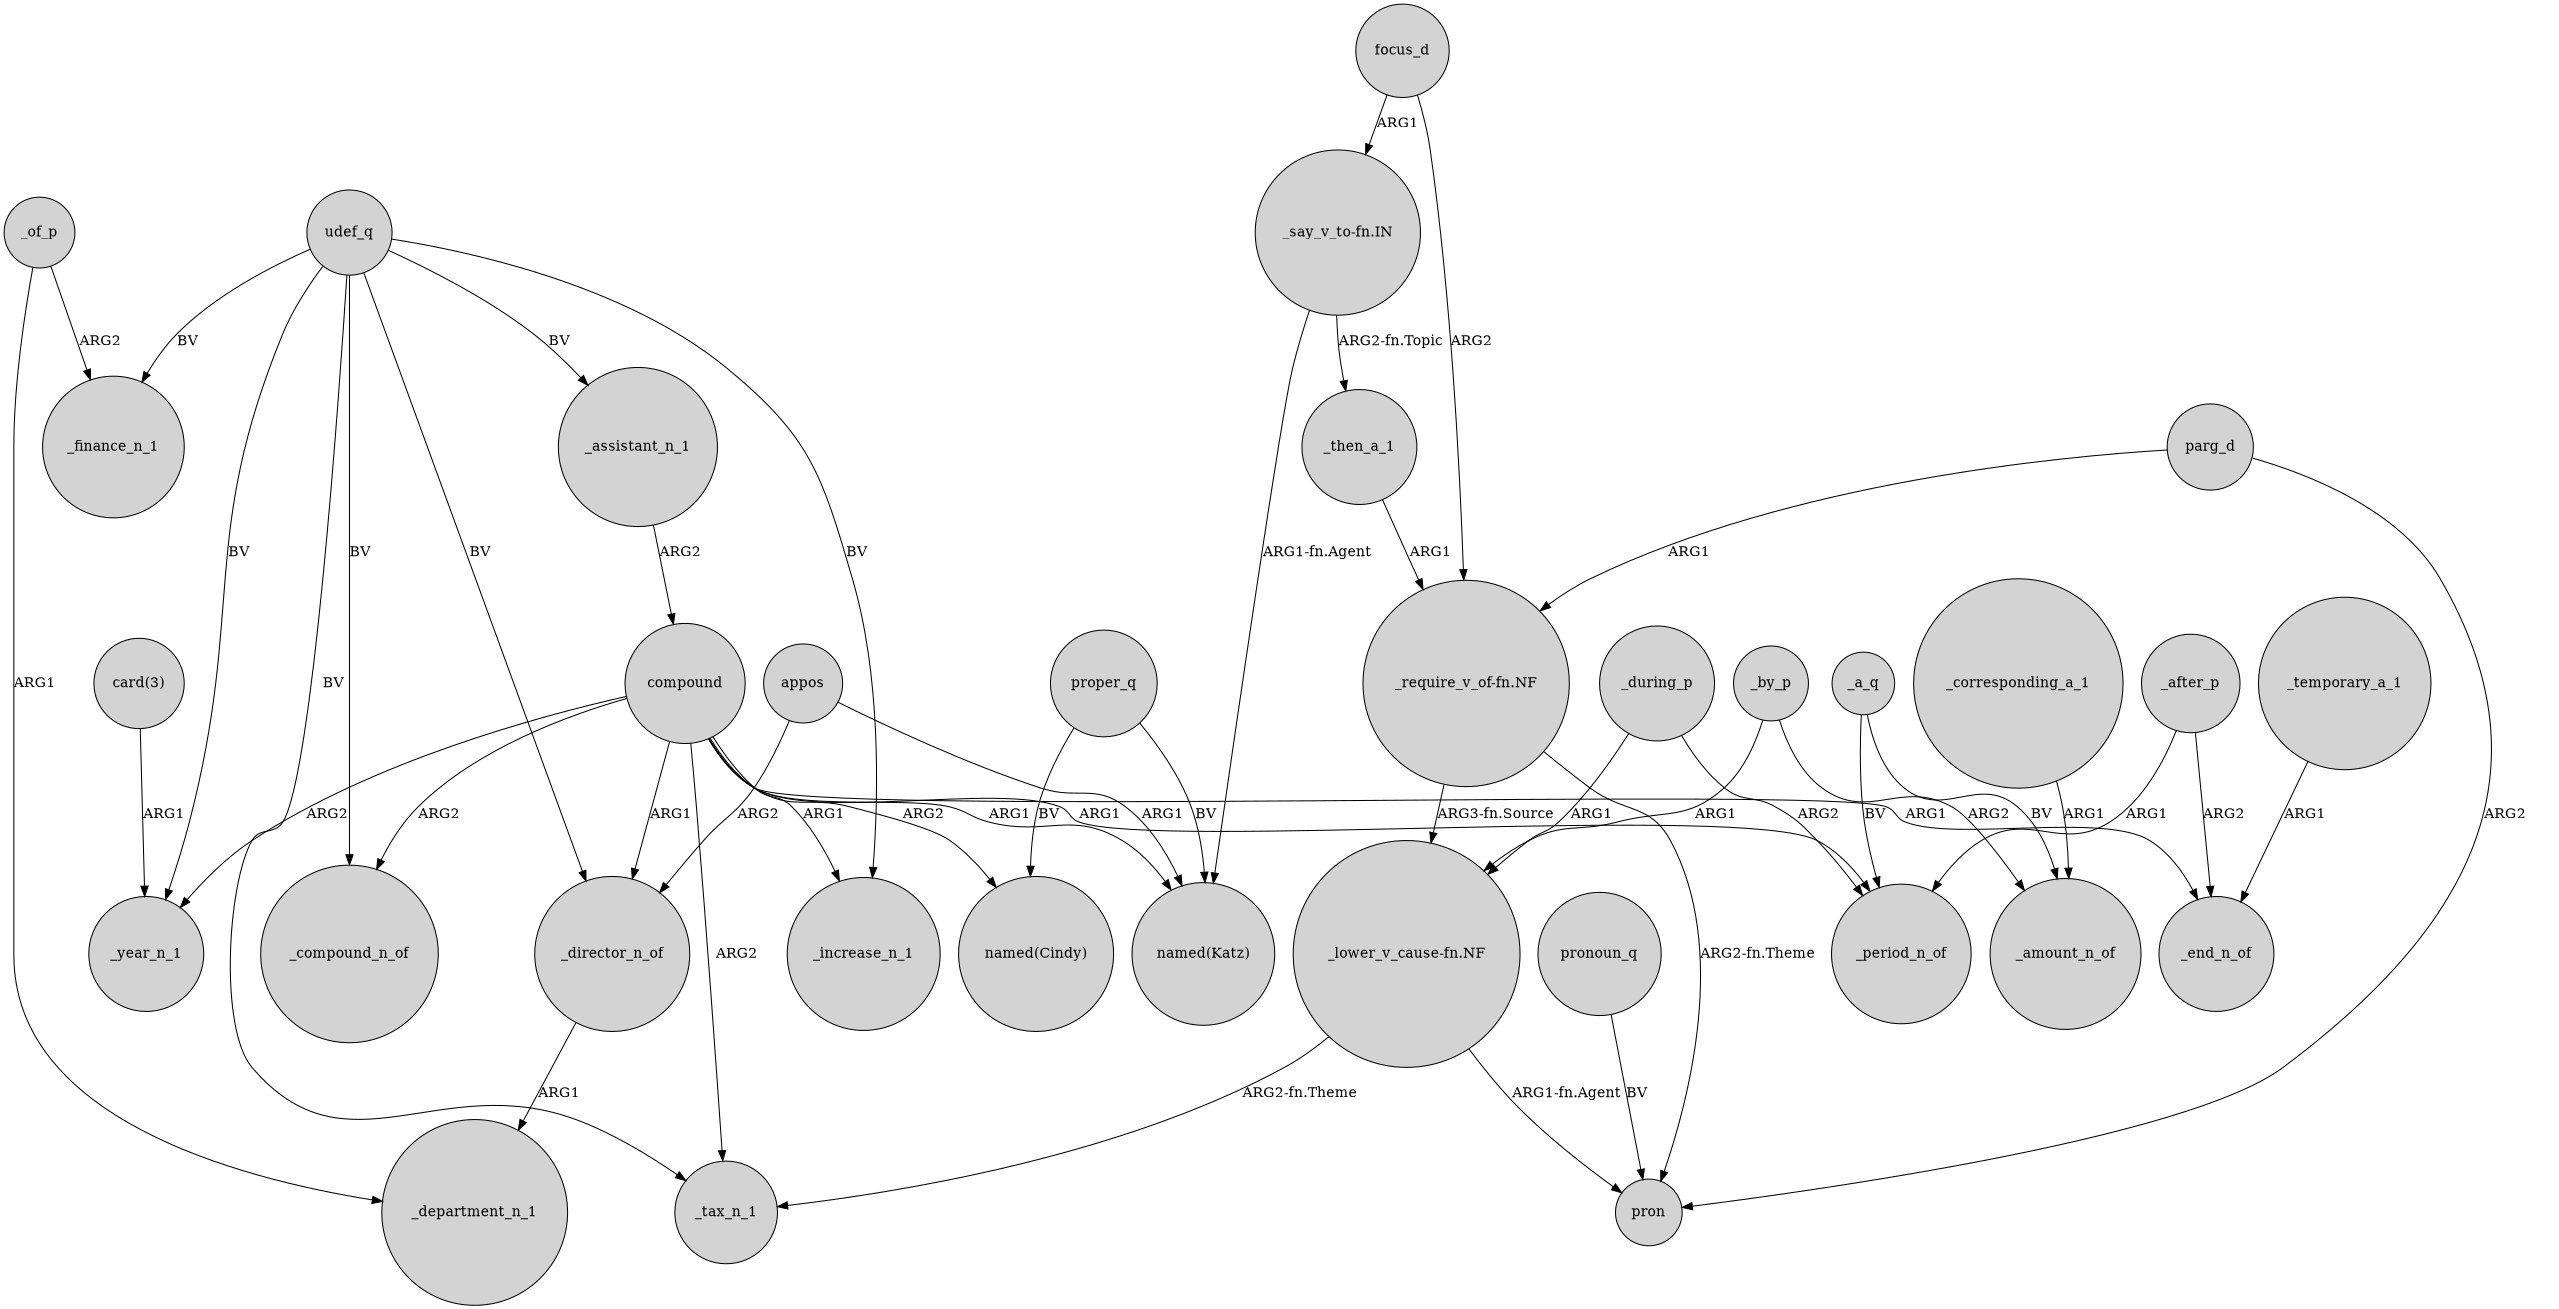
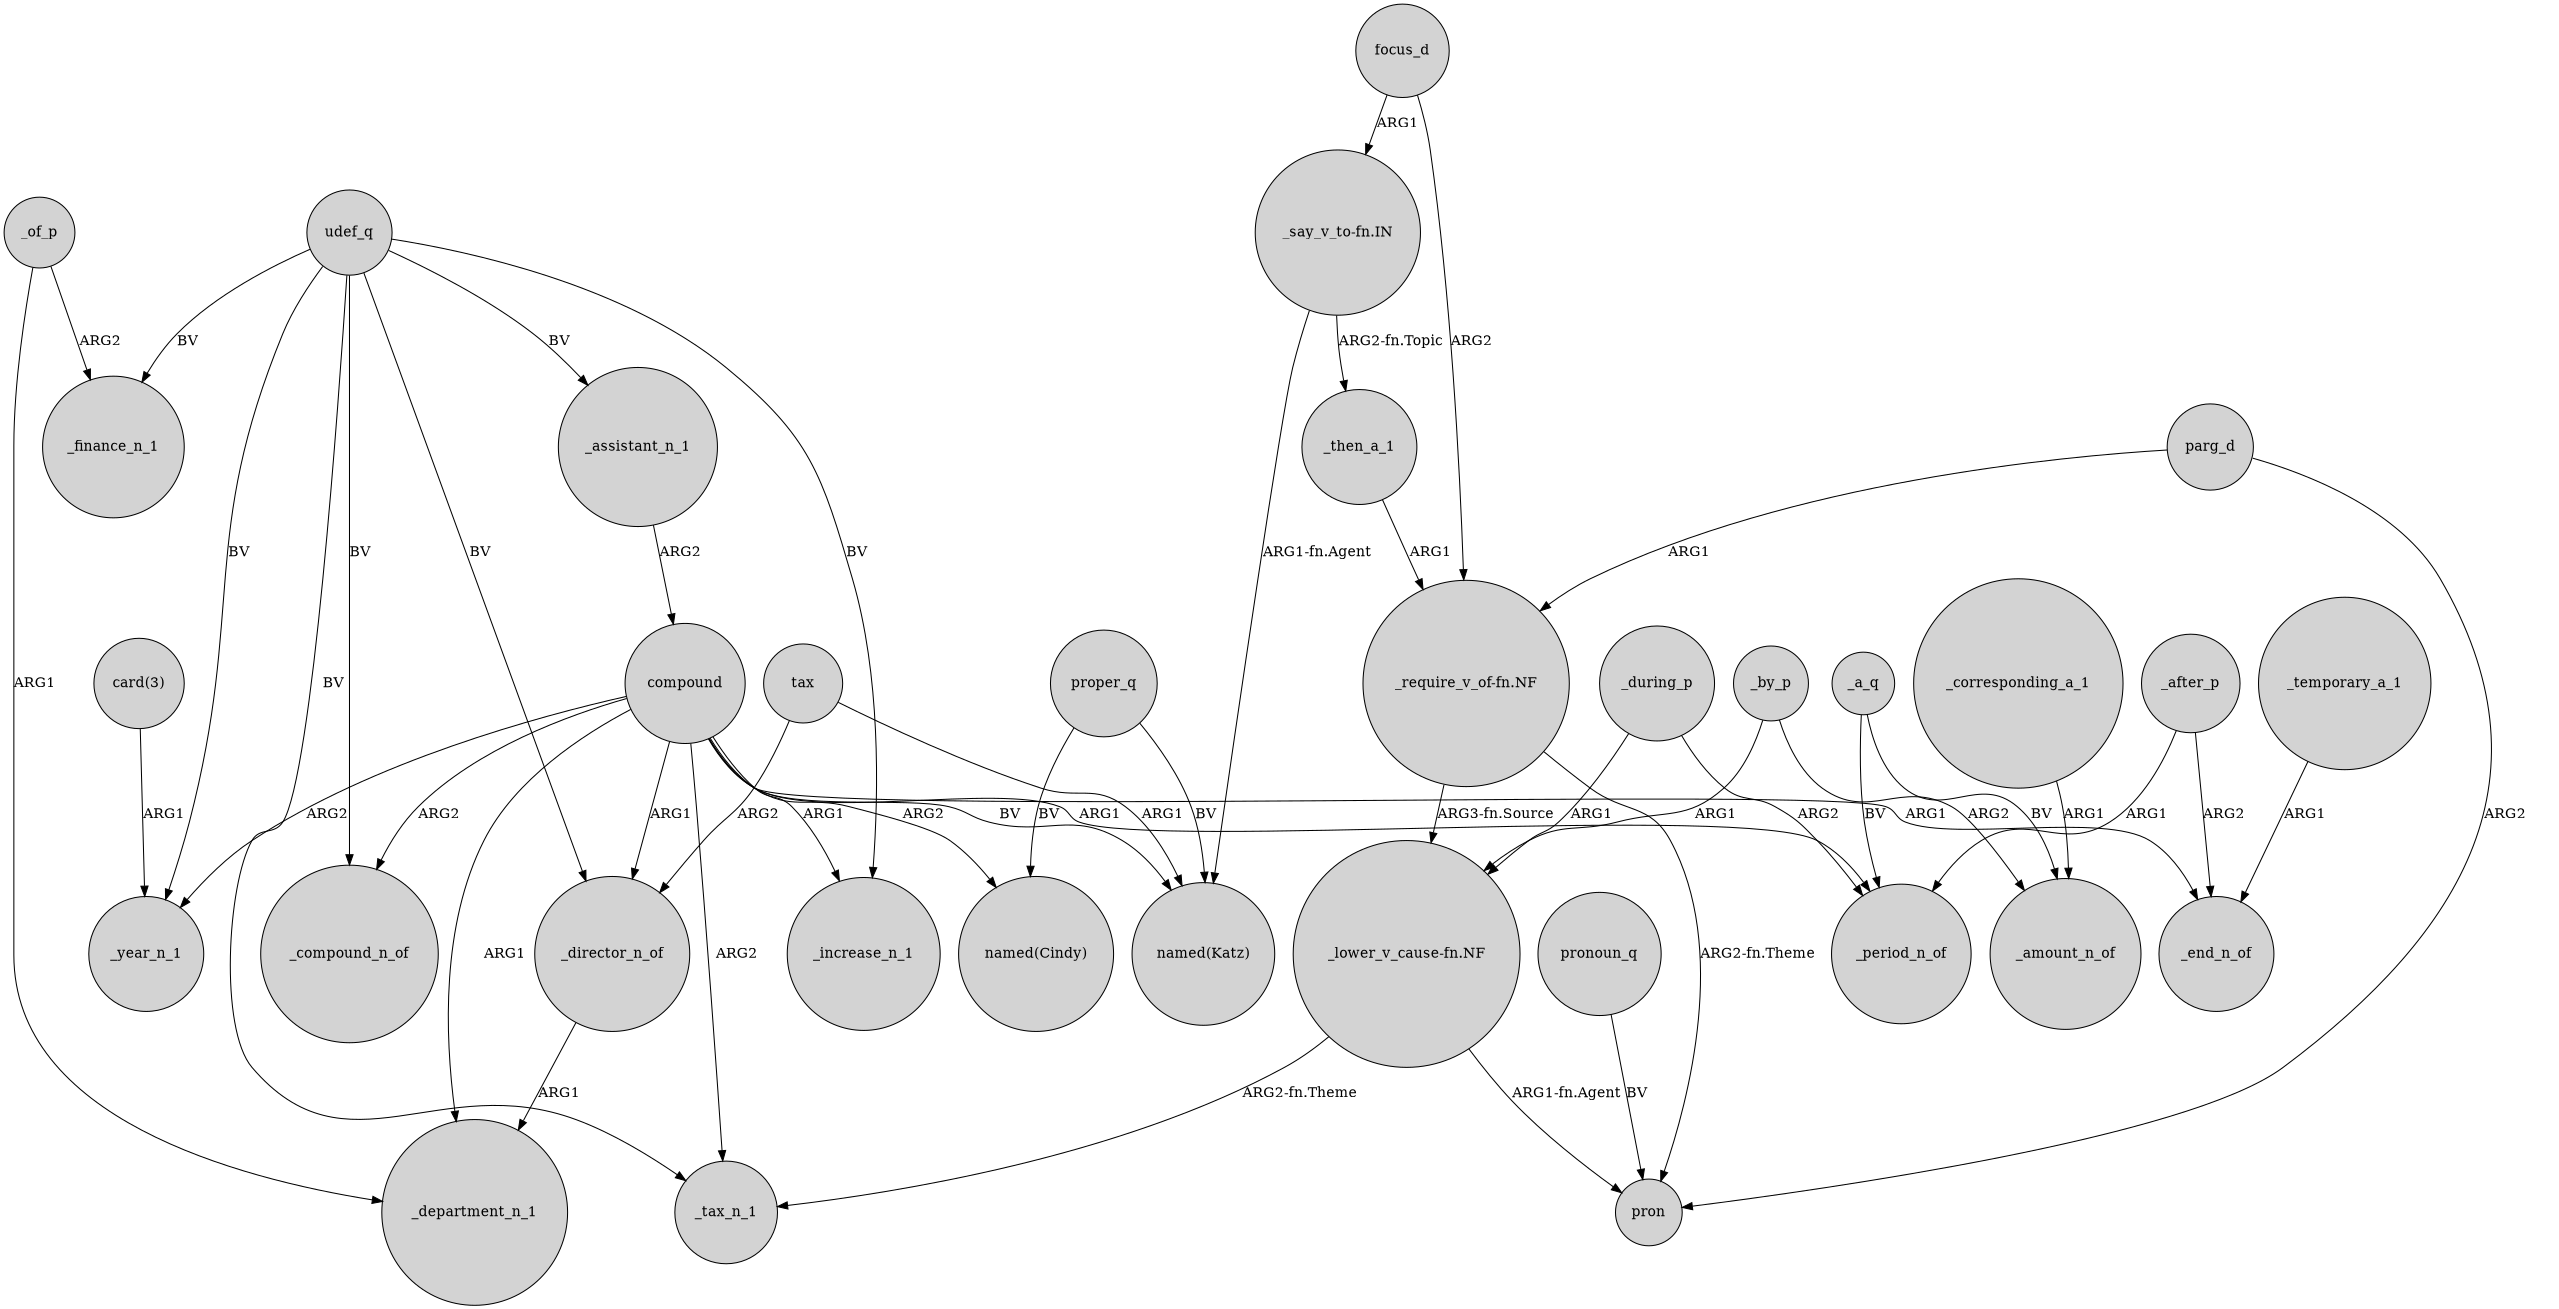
(803, 684) -> (803, 684)
(1010, 814) -> (1010, 814)
none -> (469, 876)
